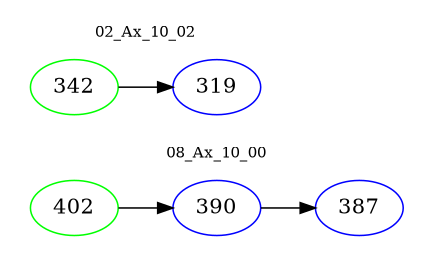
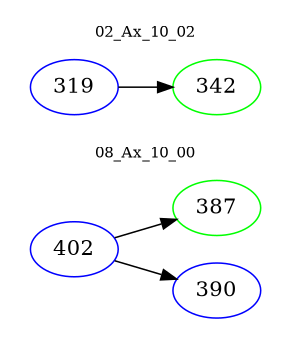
(138, 87) -> (138, 87)
(74, 208) -> (74, 249)
(280, 208) -> (138, 231)
(359, 208) -> (217, 208)
